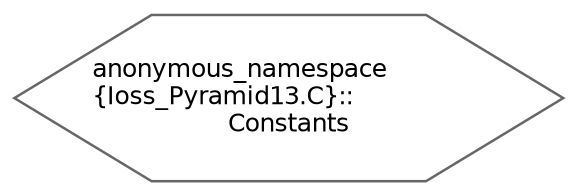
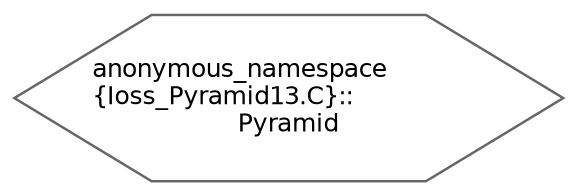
(289, 98) -> (289, 98)
